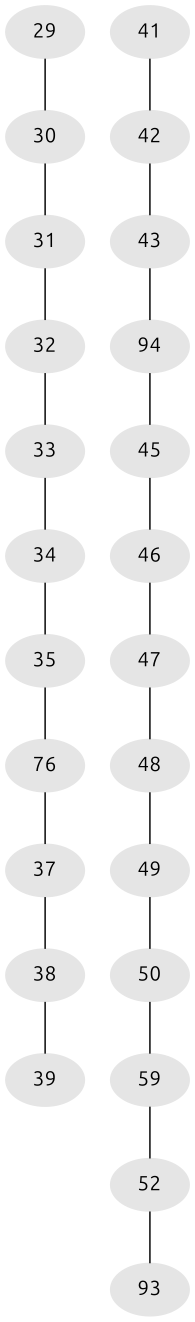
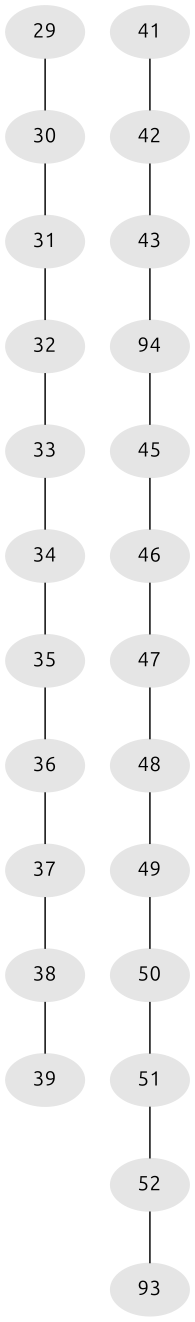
(45, 766) -> (45, 766)
(150, 1080) -> (150, 1080)
